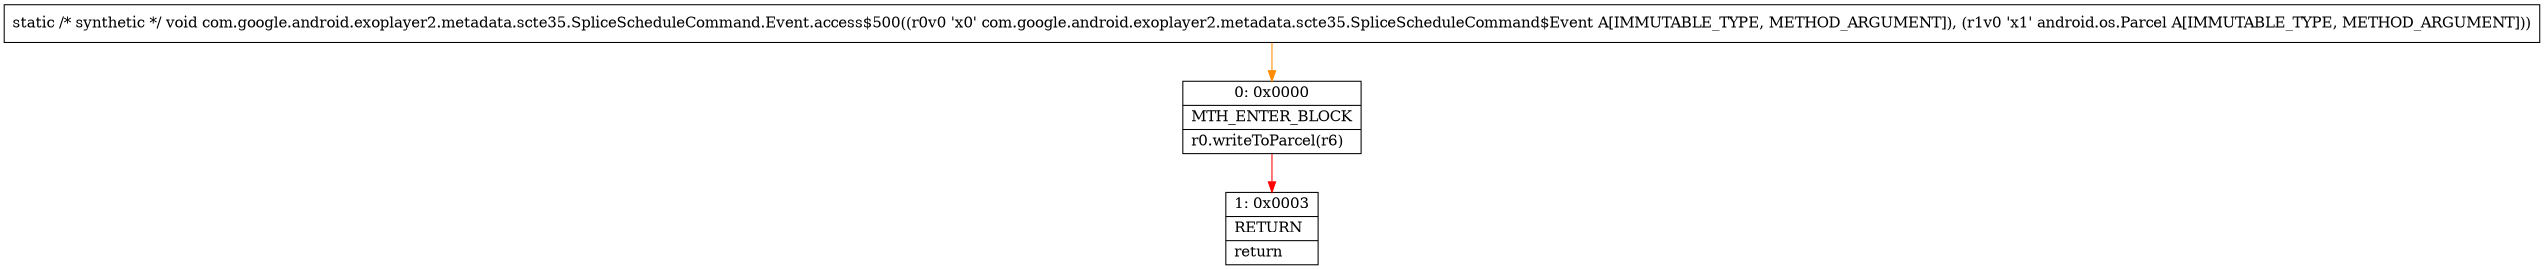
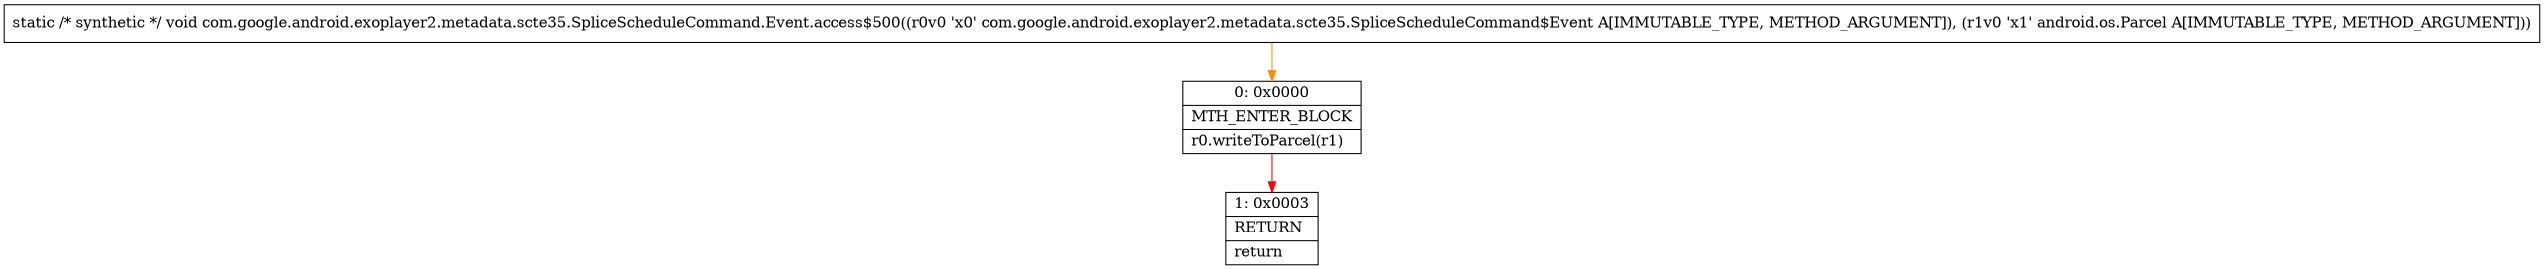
(1267, 141) -> (1267, 141)
